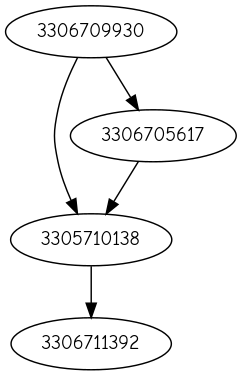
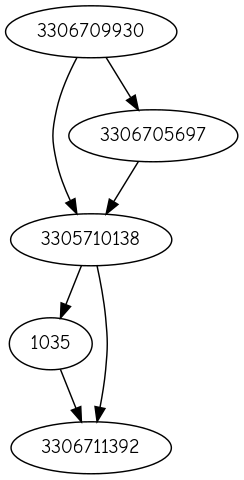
(153, 136) -> (153, 136)
none -> (51, 344)
